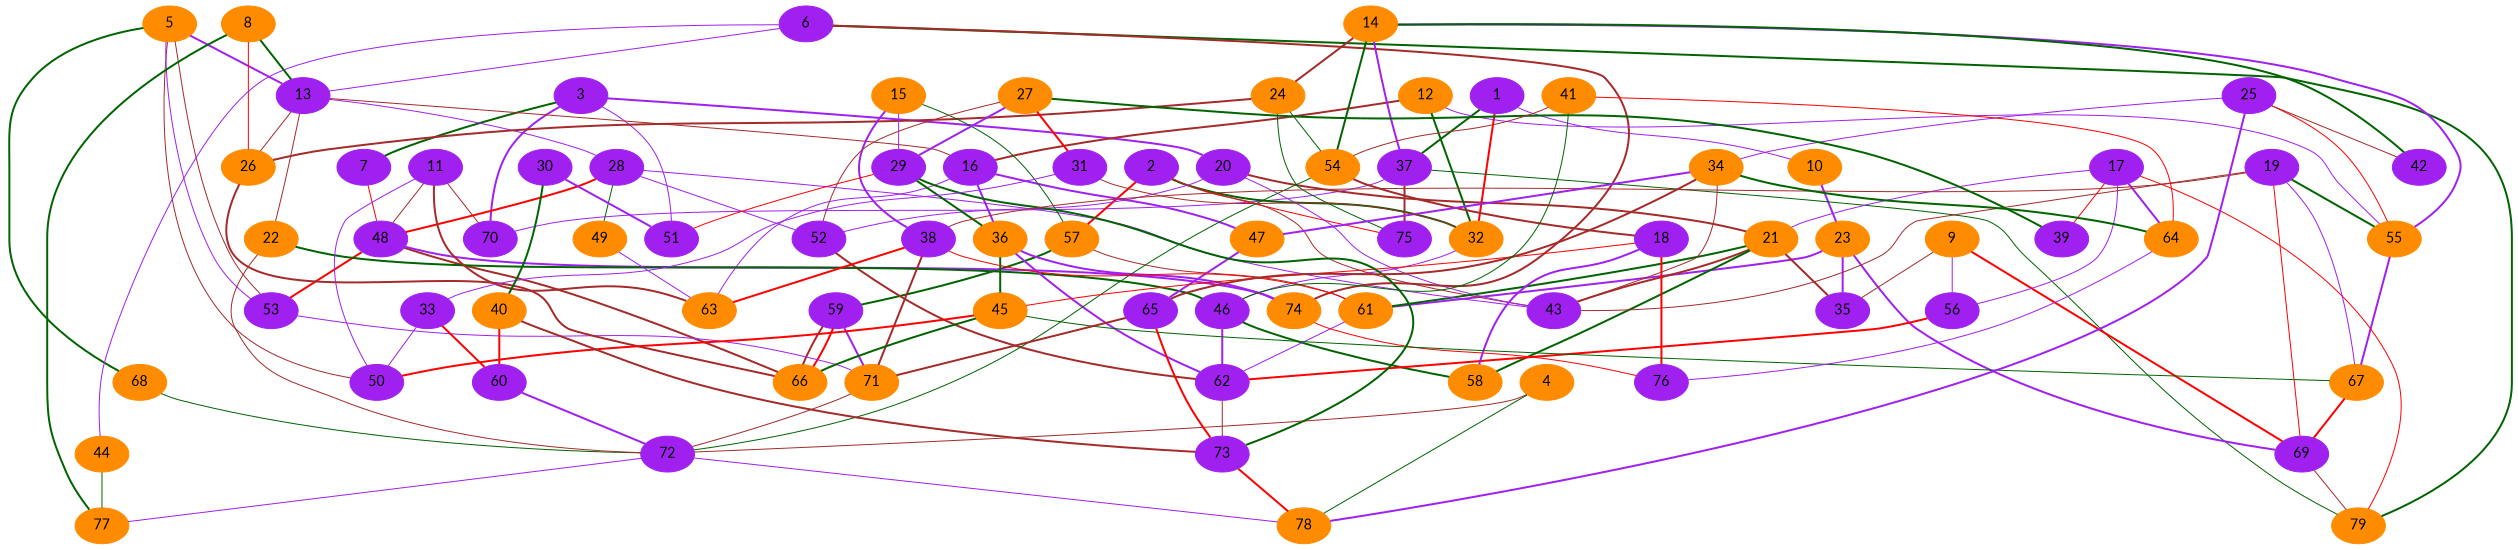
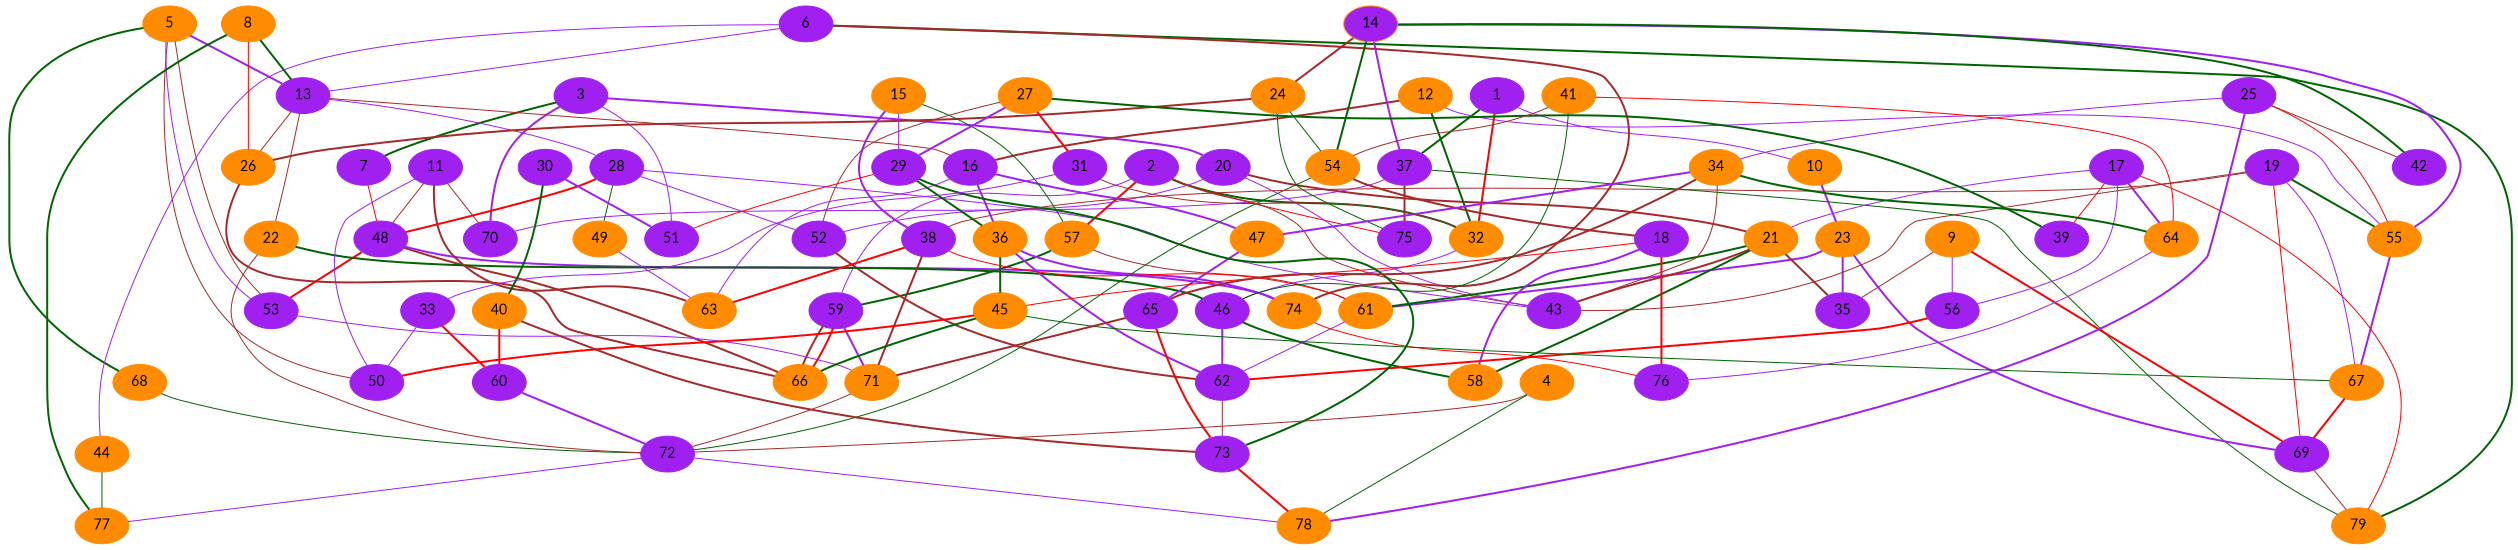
(1371, 24) -> (1371, 24)
none -> (999, 194)
